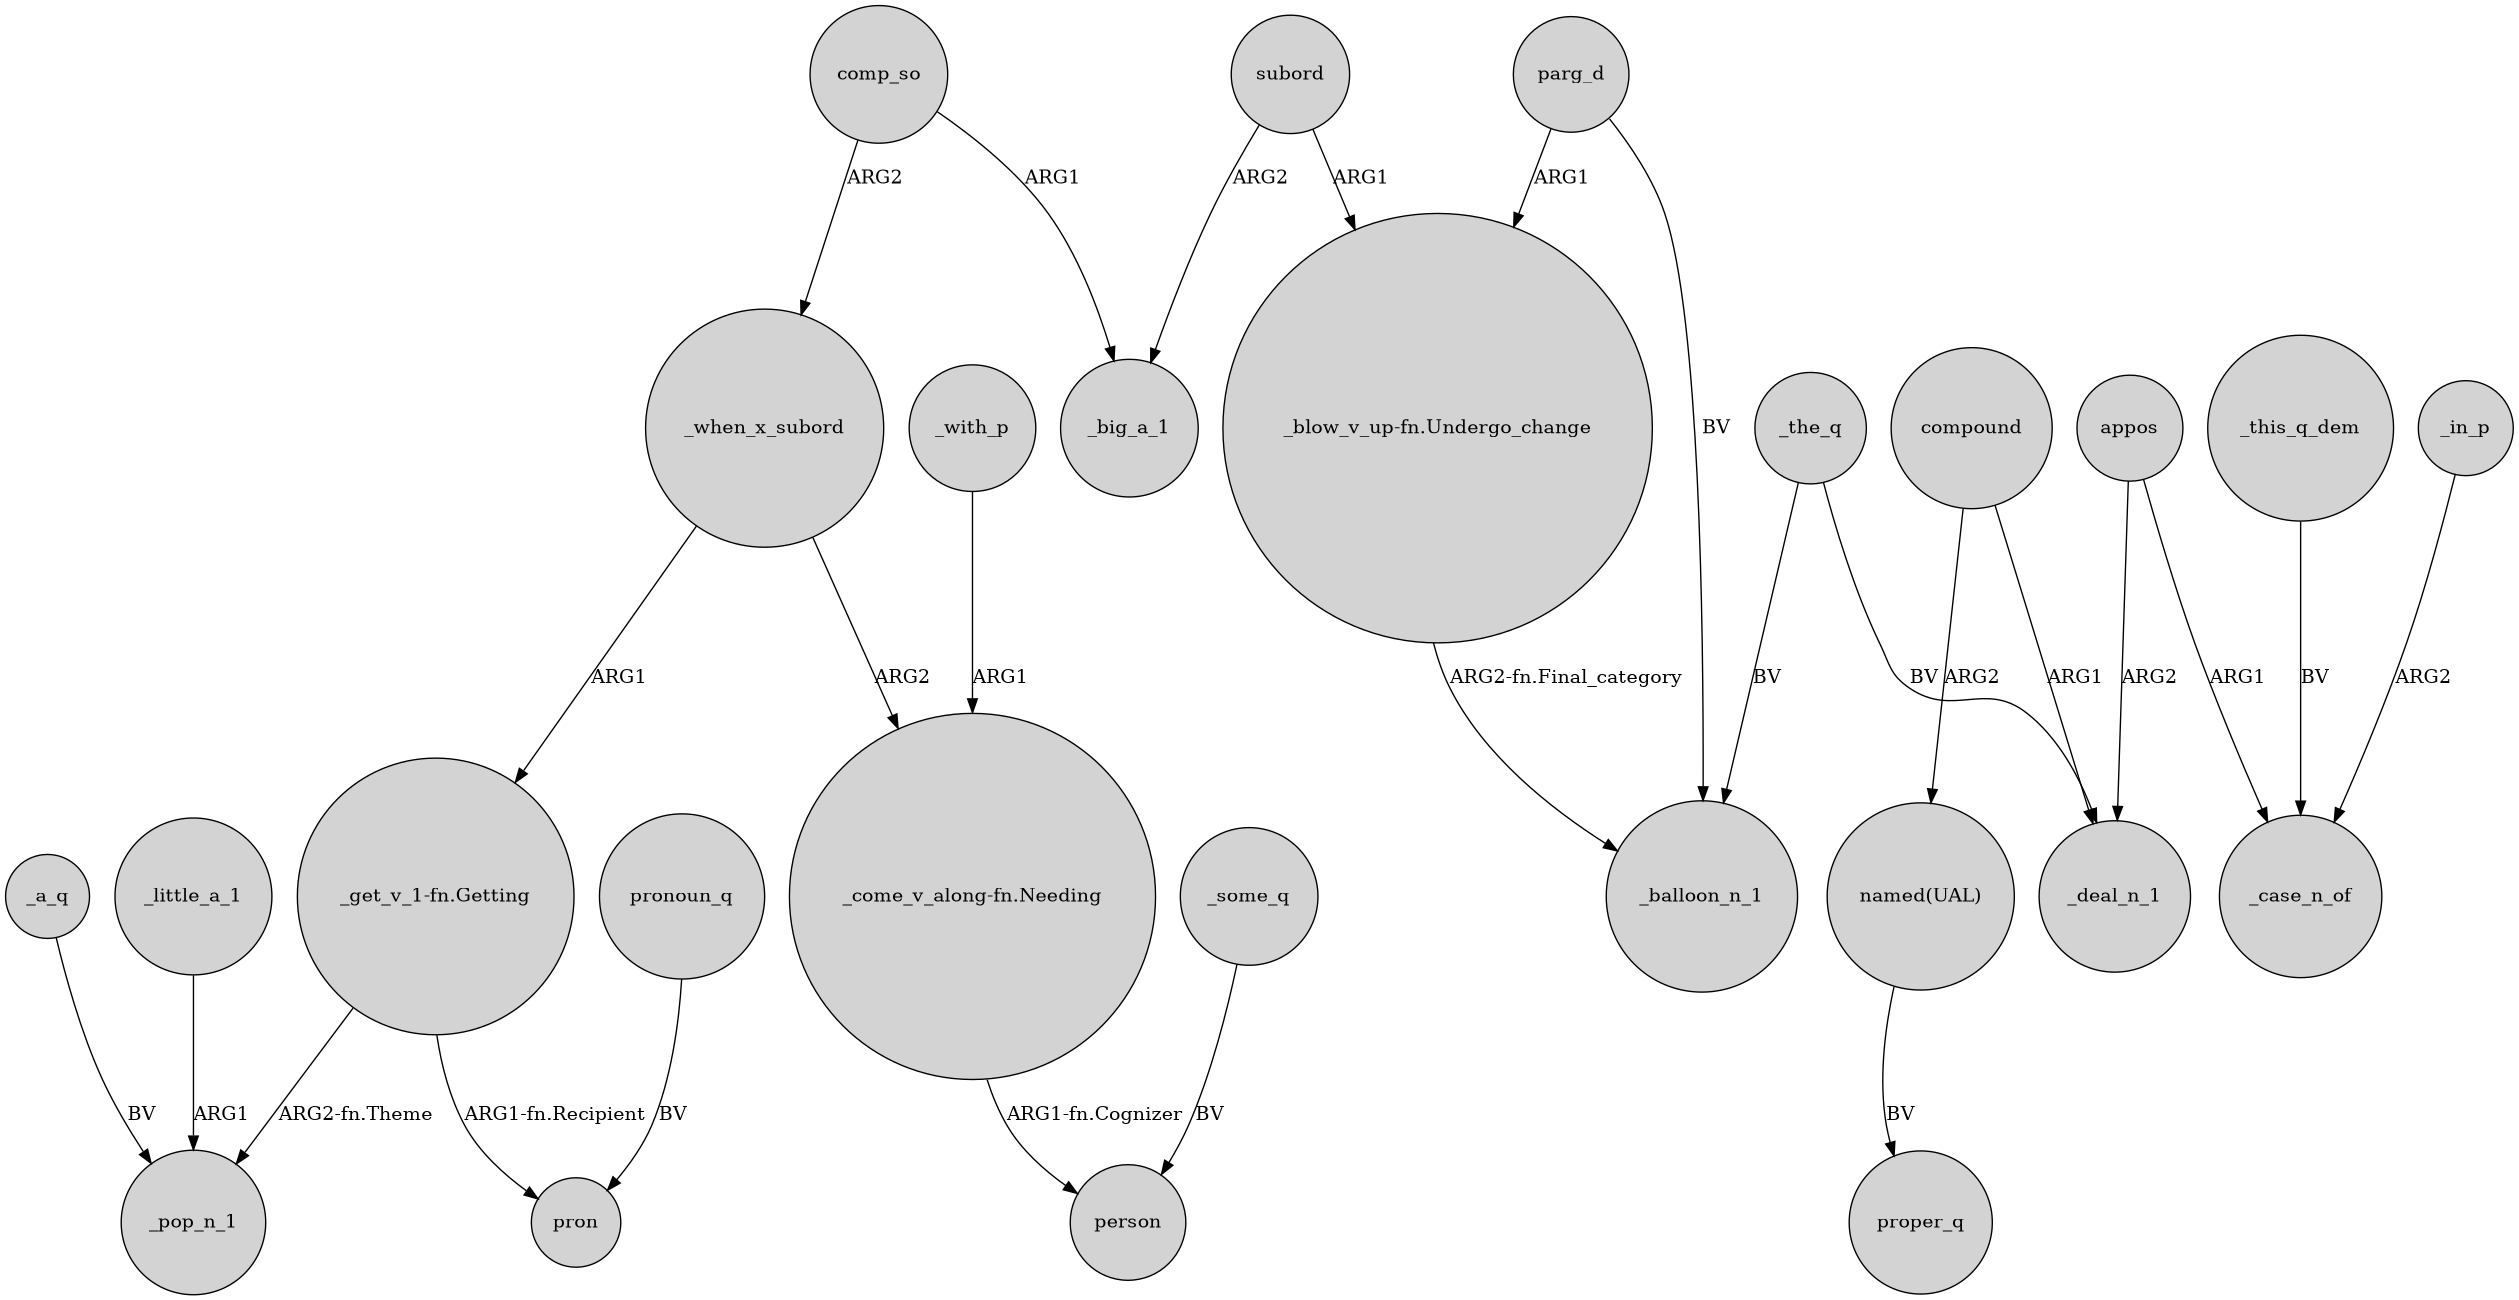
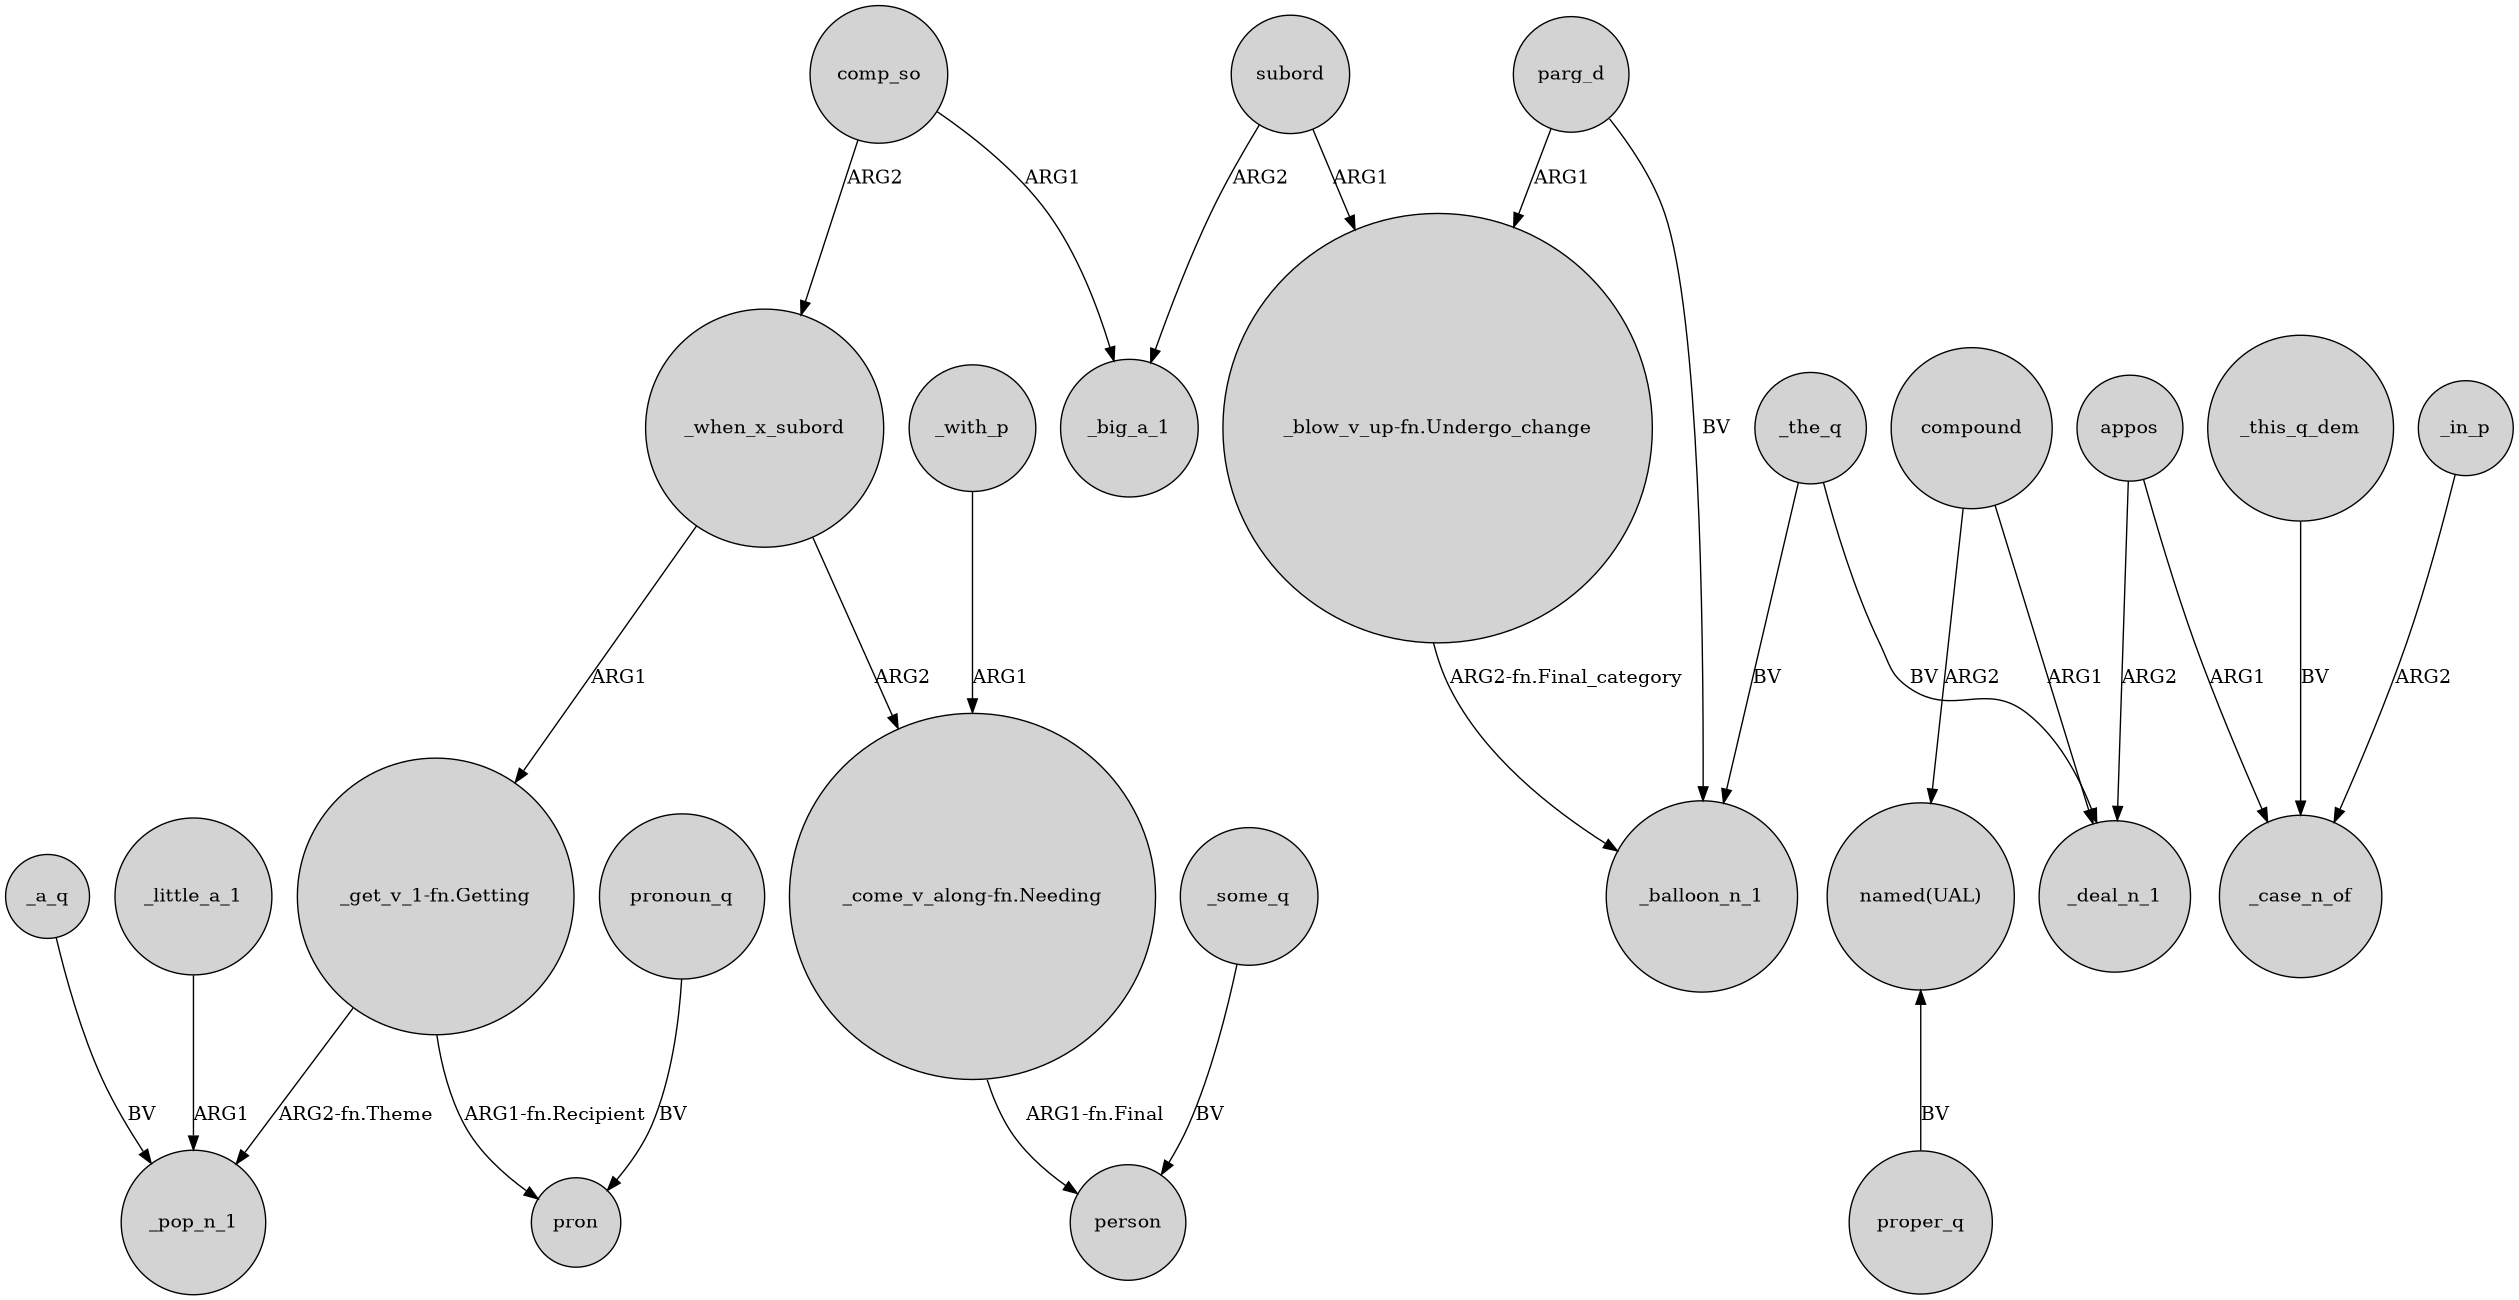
(1883, 1064) -> (1921, 1077)
(1095, 1115) -> (1095, 1115)
